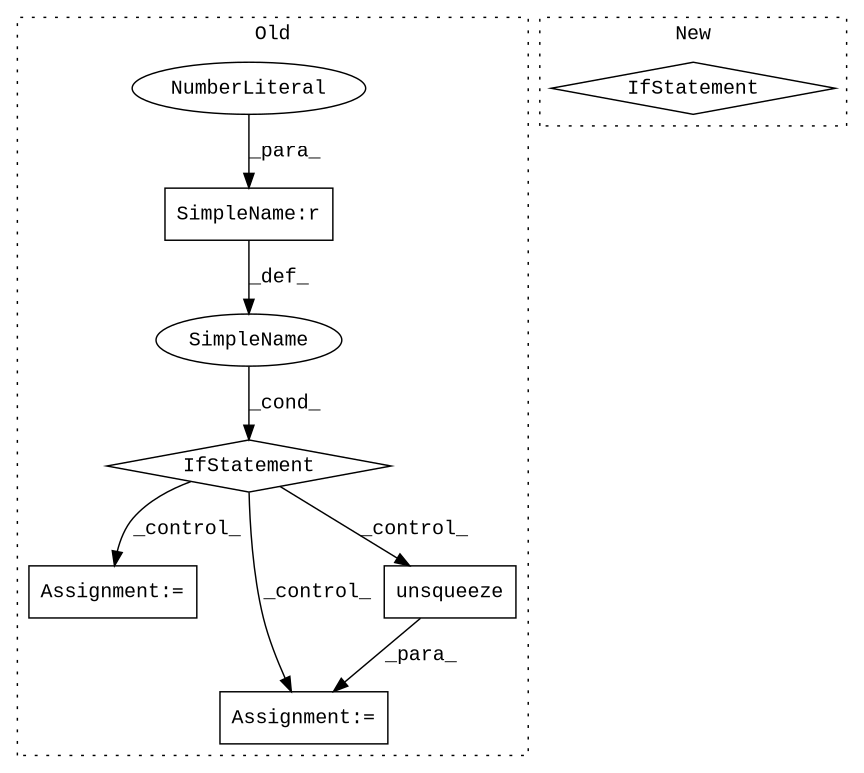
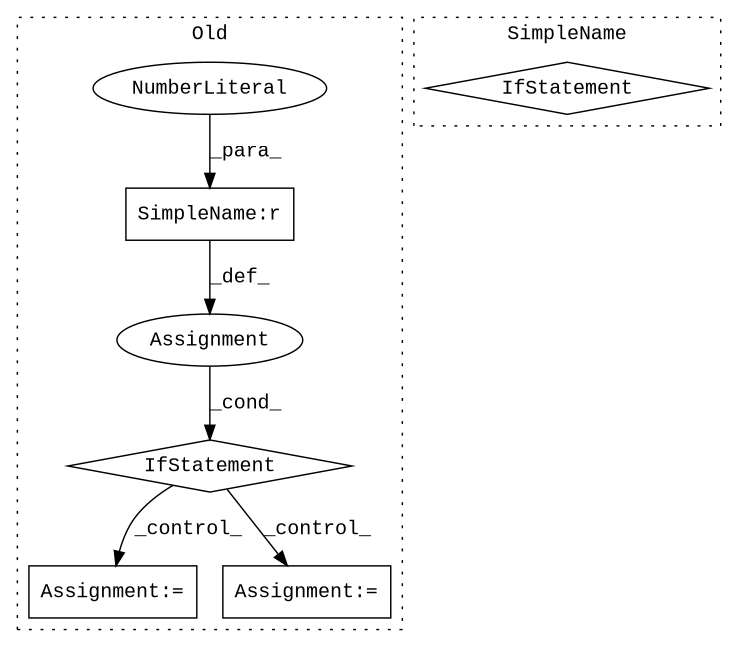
(693, 34) -> (567, 34)
(249, 340) -> (210, 340)
(450, 592) -> none
